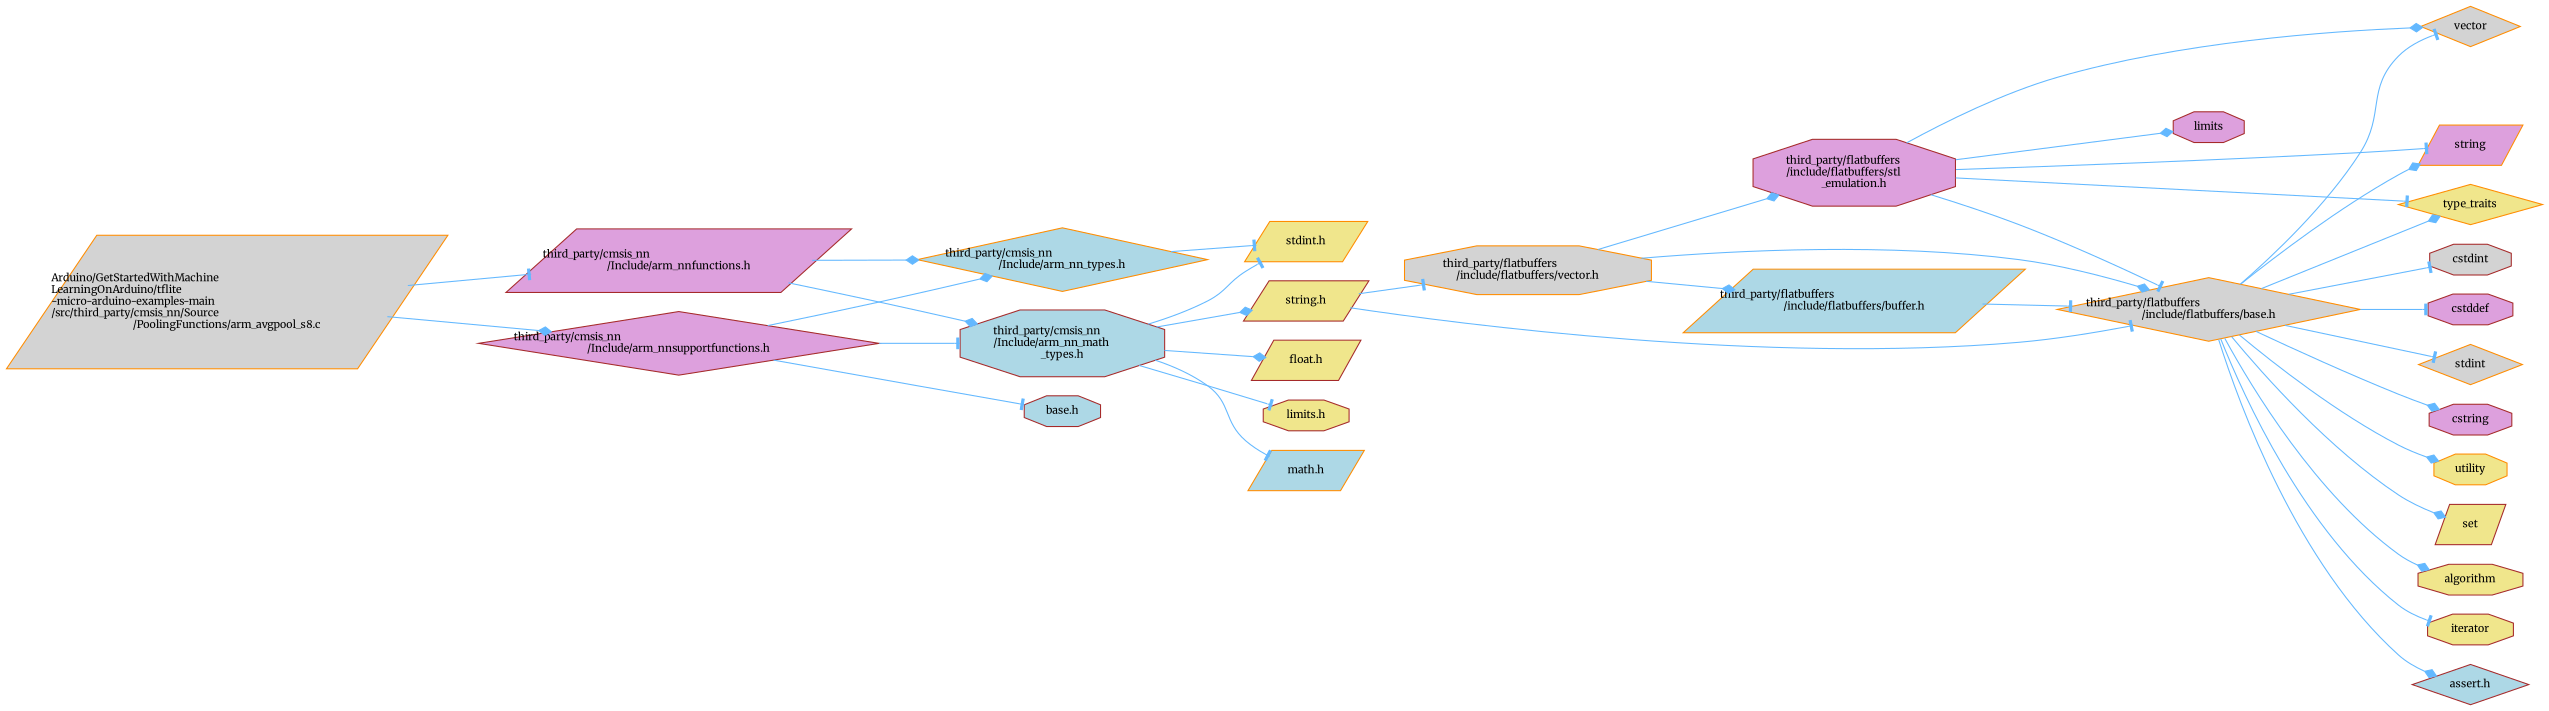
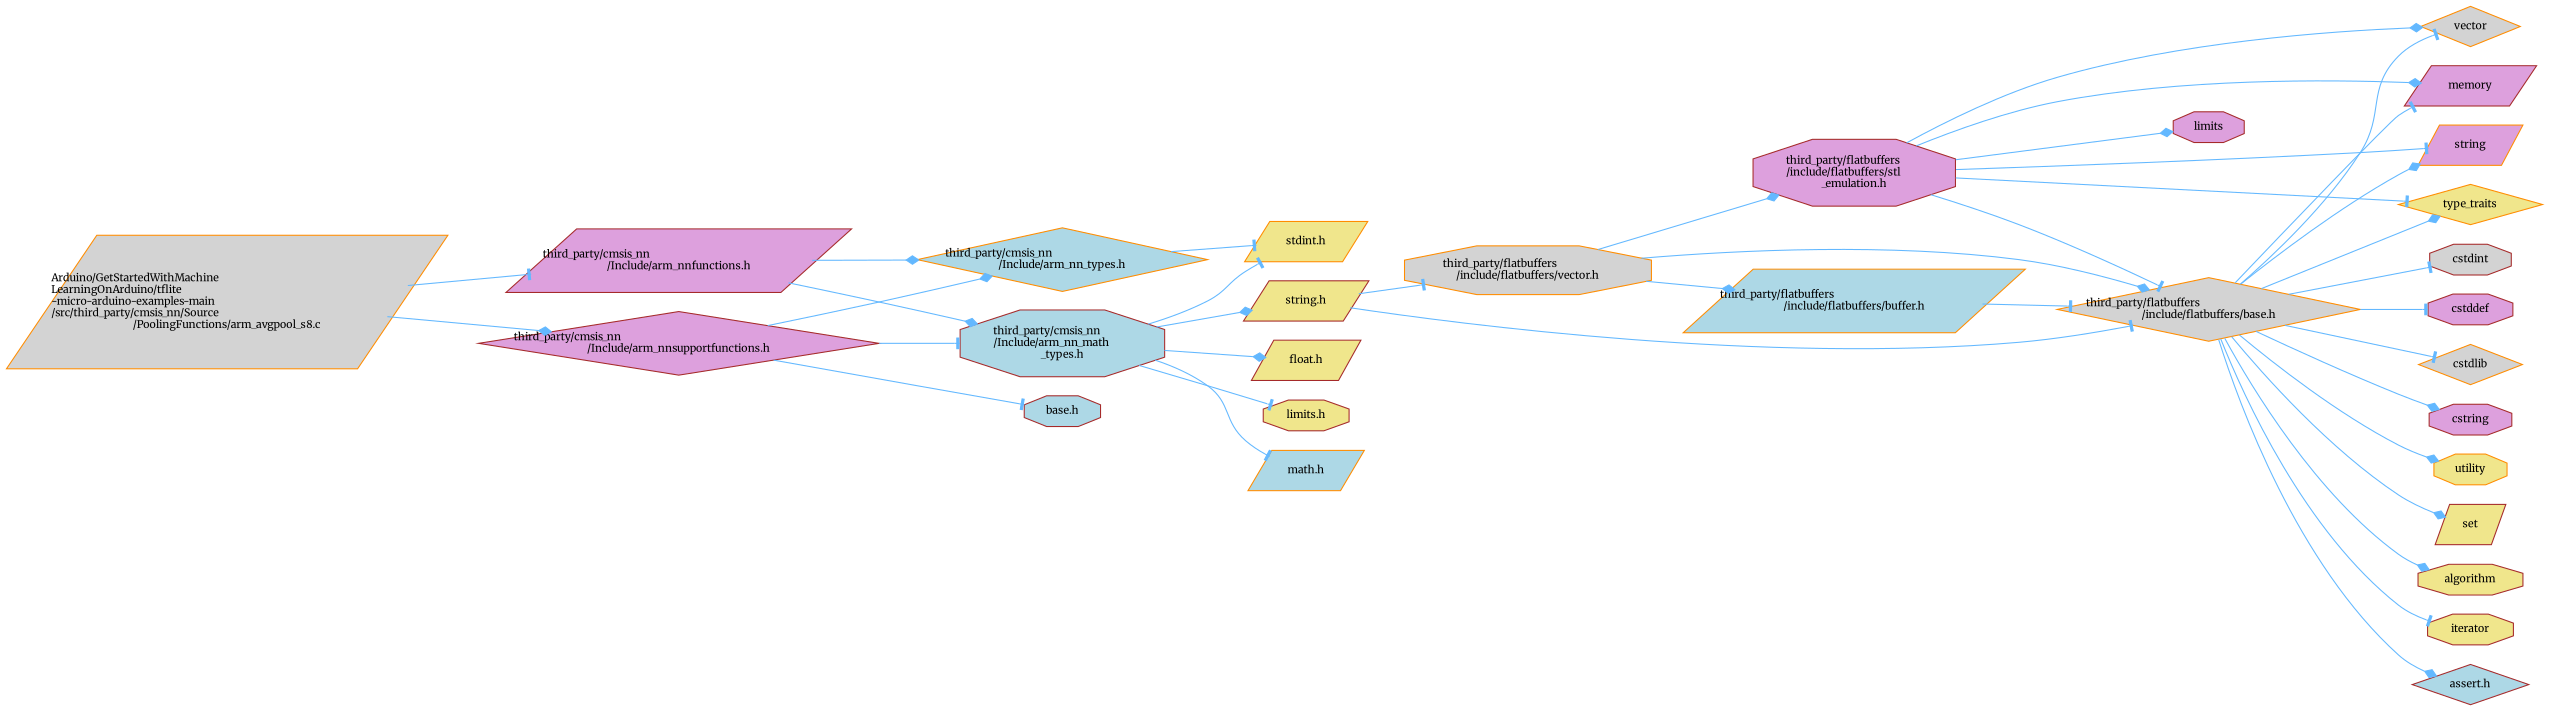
none -> (2471, 86)
(2471, 365) -> (2471, 365)
